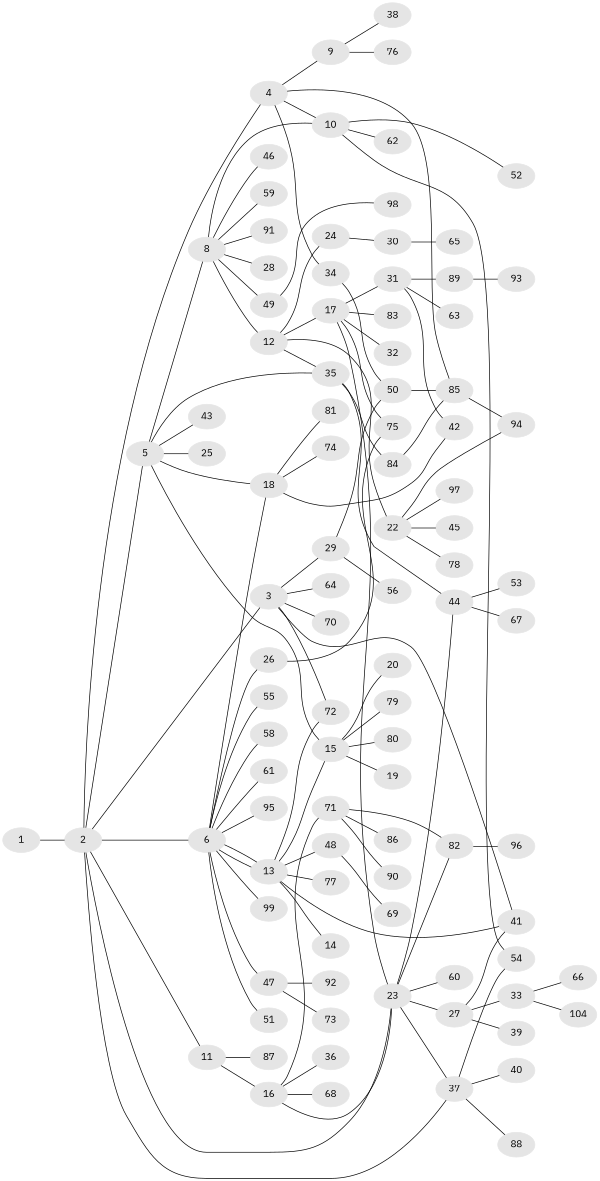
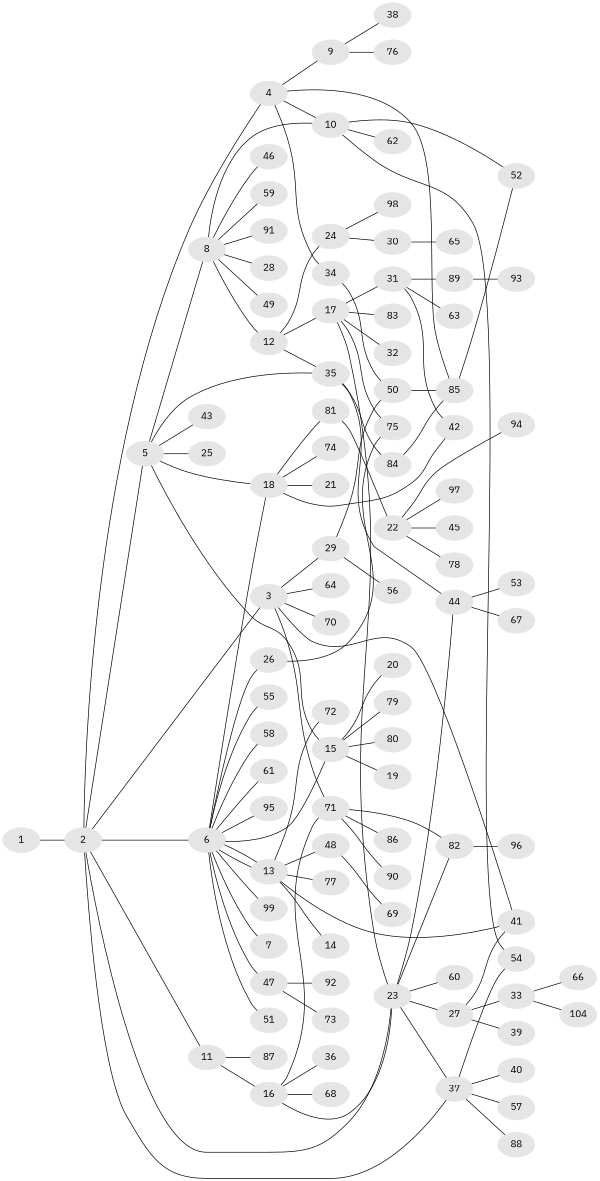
(305, 226) -> (362, 221)
(368, 384) -> (372, 480)
(485, 408) -> (490, 274)
none -> (331, 485)
(305, 652) -> (300, 713)
(304, 812) -> (294, 820)
none -> (269, 946)
none -> (516, 1108)
